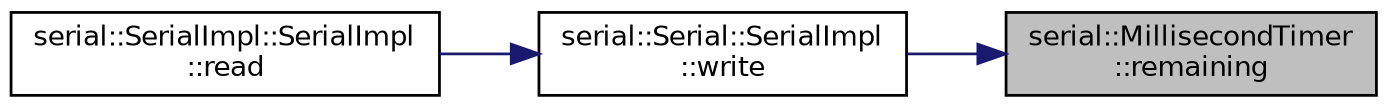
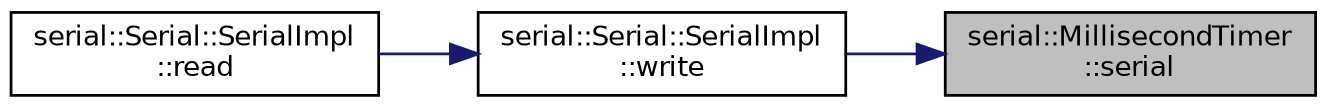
(225, 54) -> (195, 54)
(1191, 54) -> (1130, 54)
